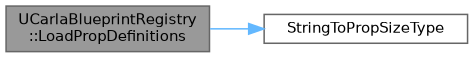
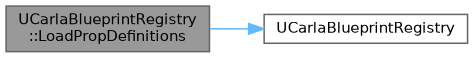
(366, 29) -> (366, 29)
